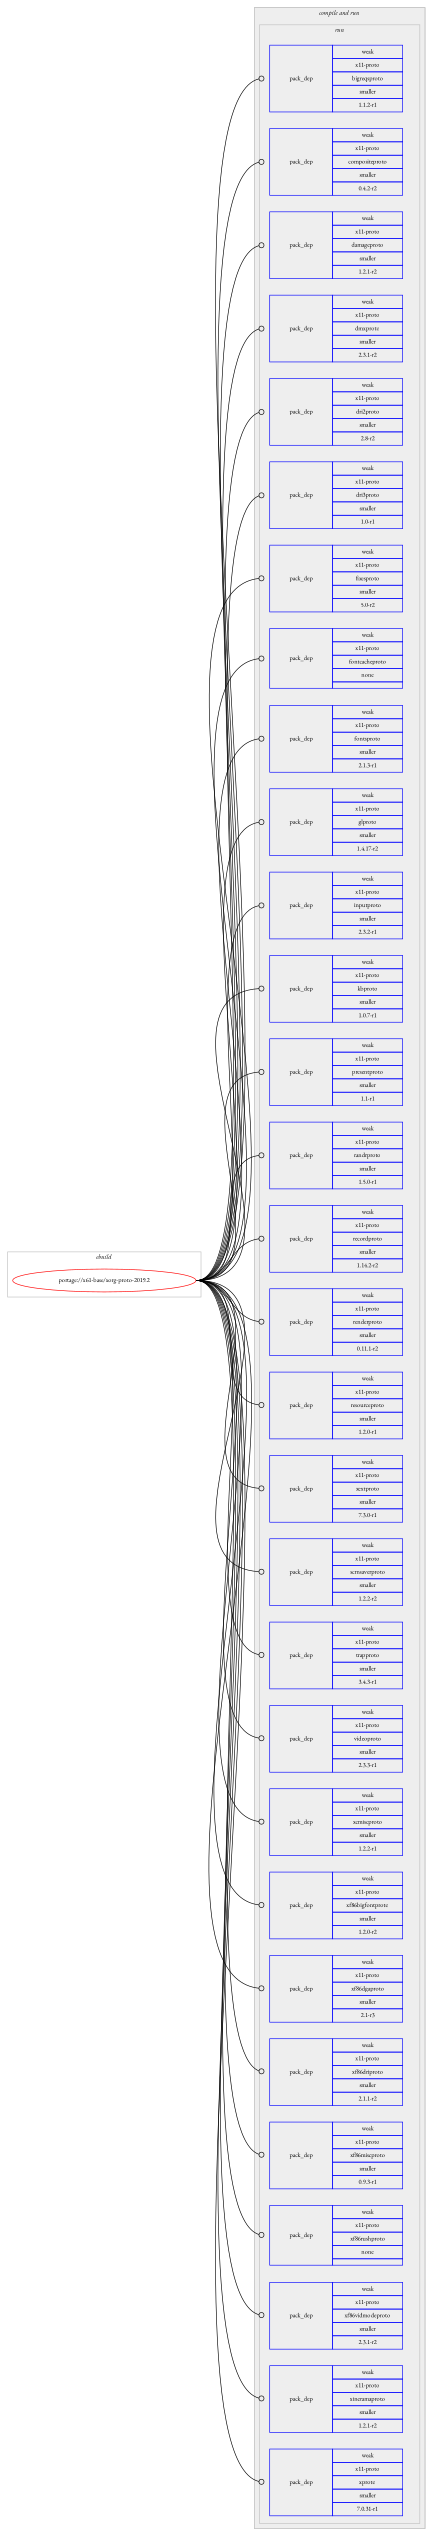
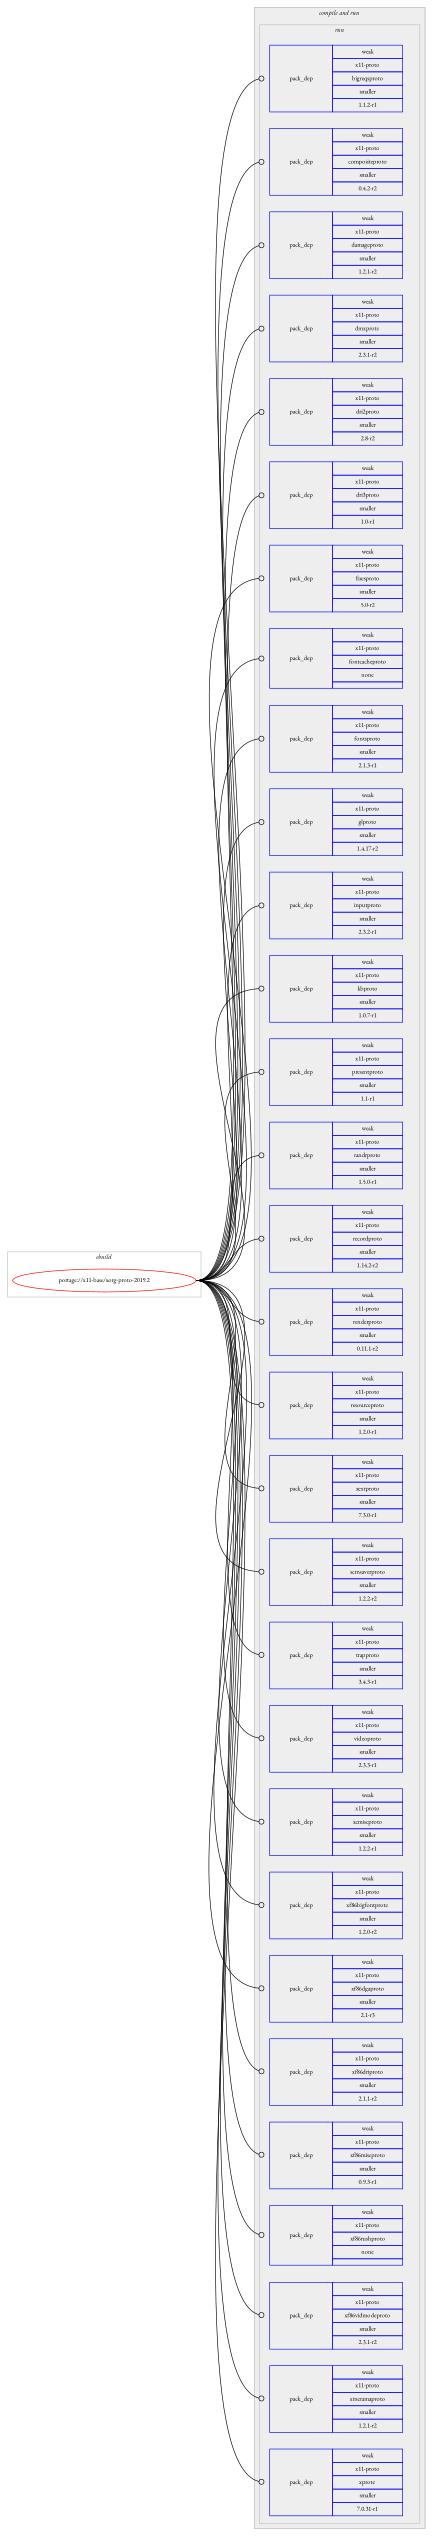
(104, 1280) -> (104, 1280)
